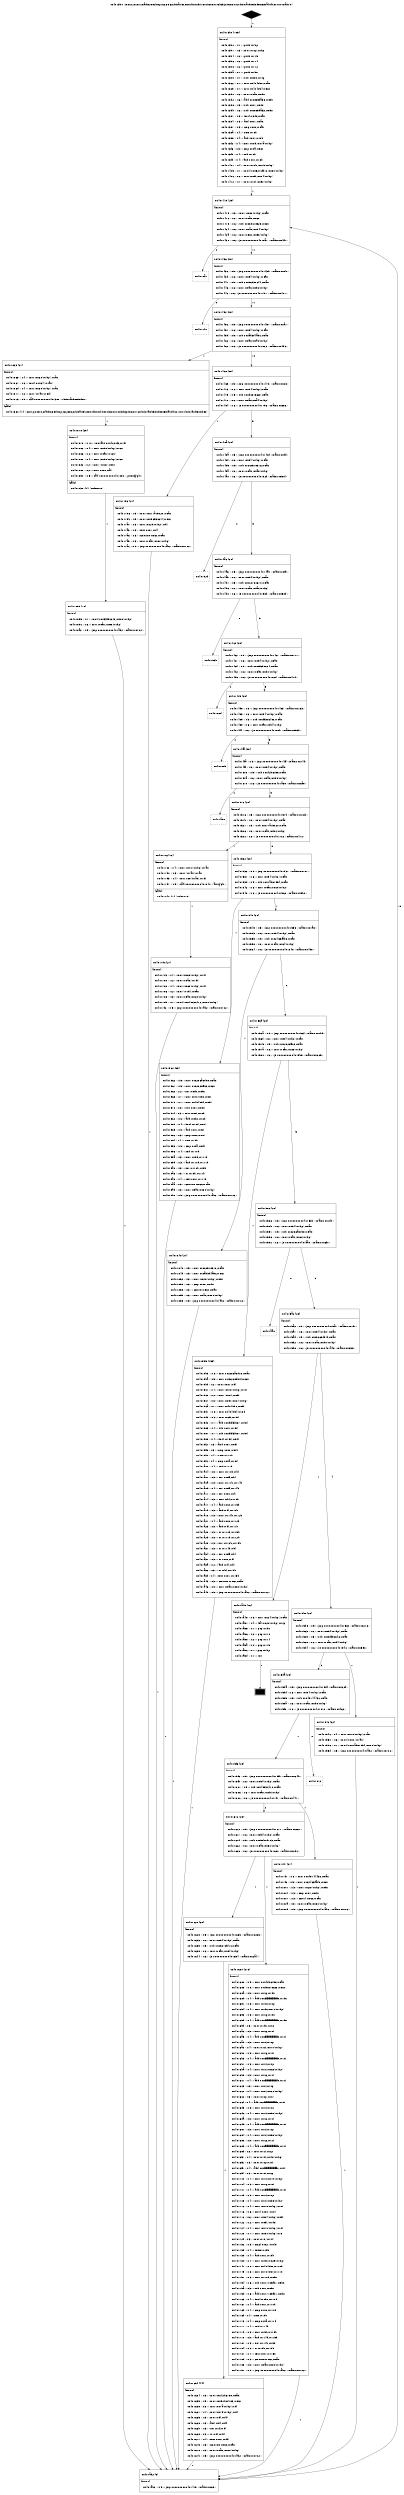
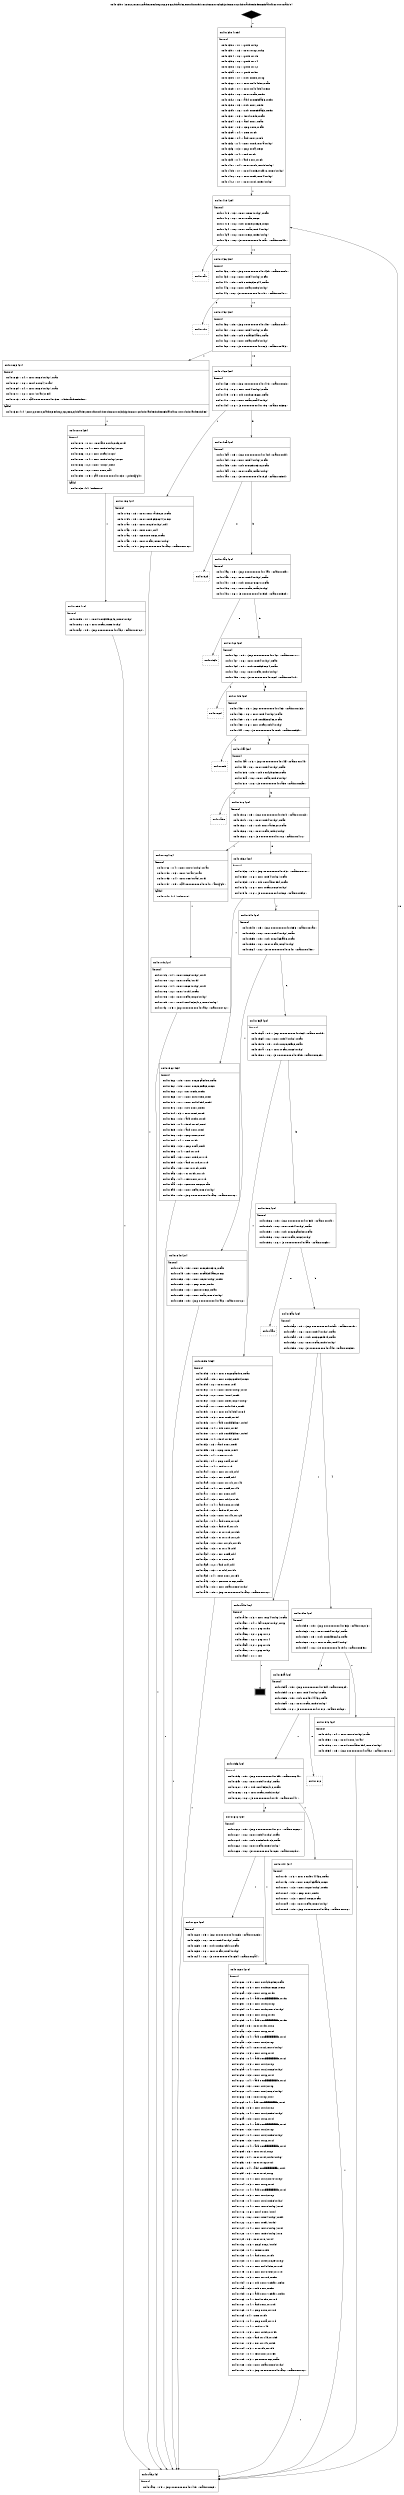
(224, 2420) -> none
